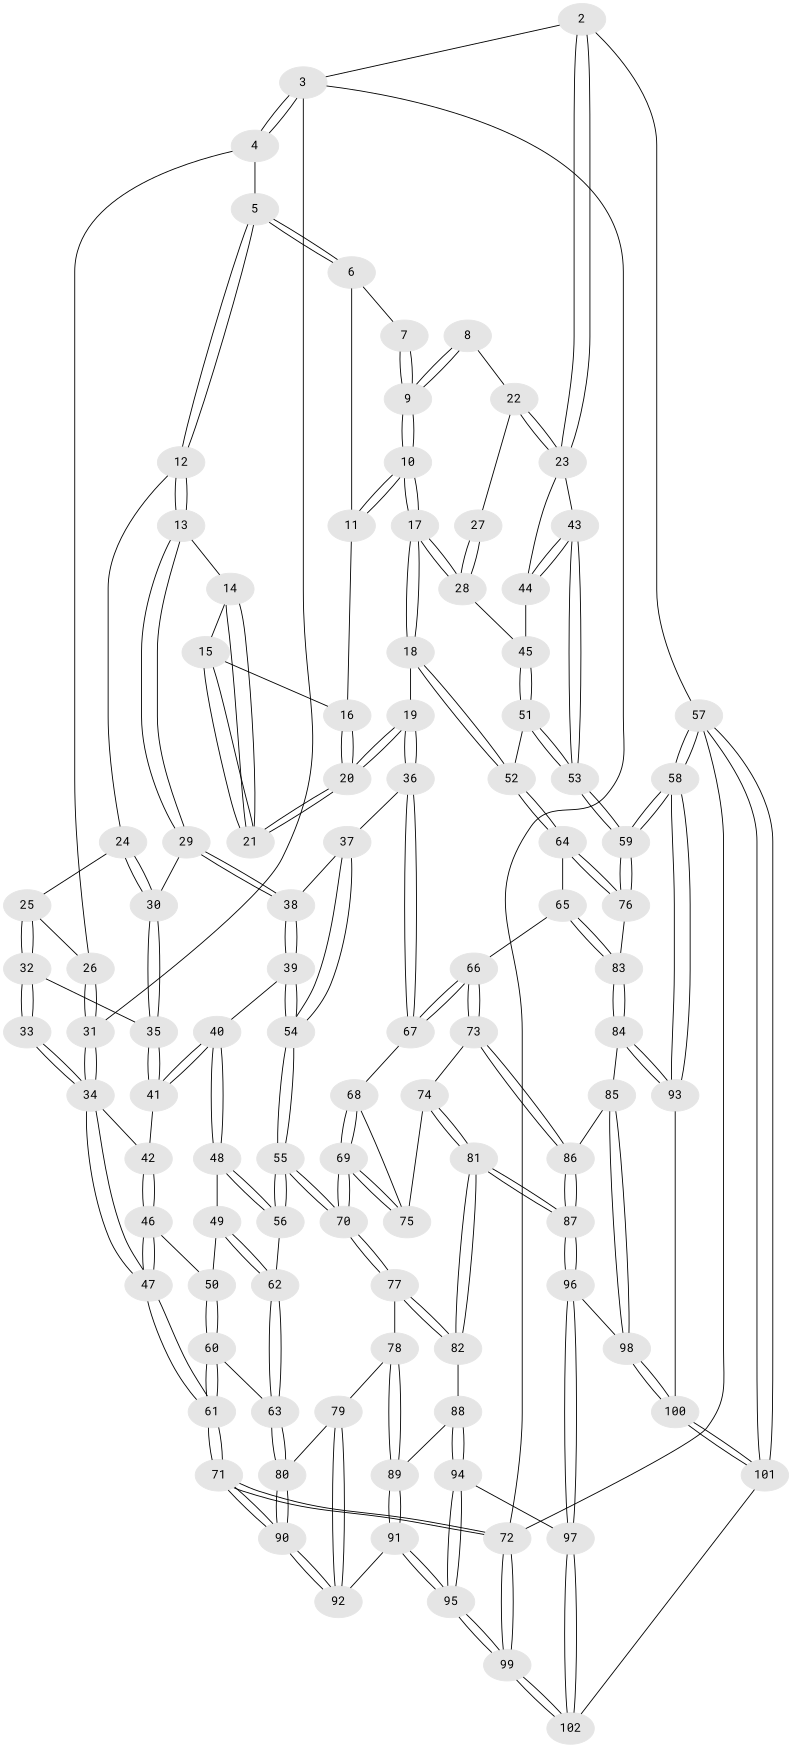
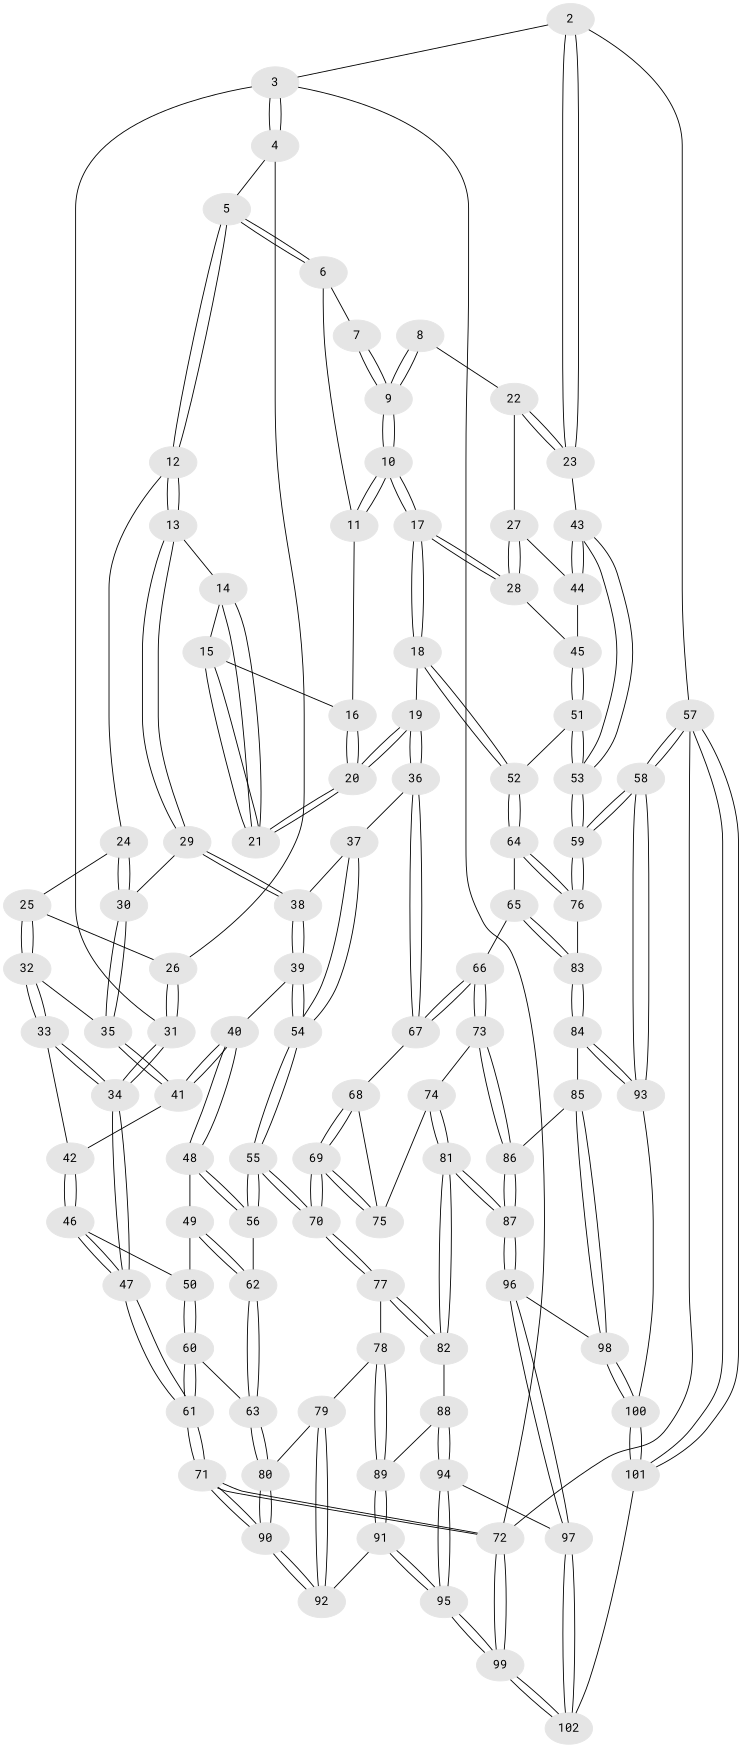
(539, 525) -> (546, 557)
(120, 1127) -> (58, 1095)
